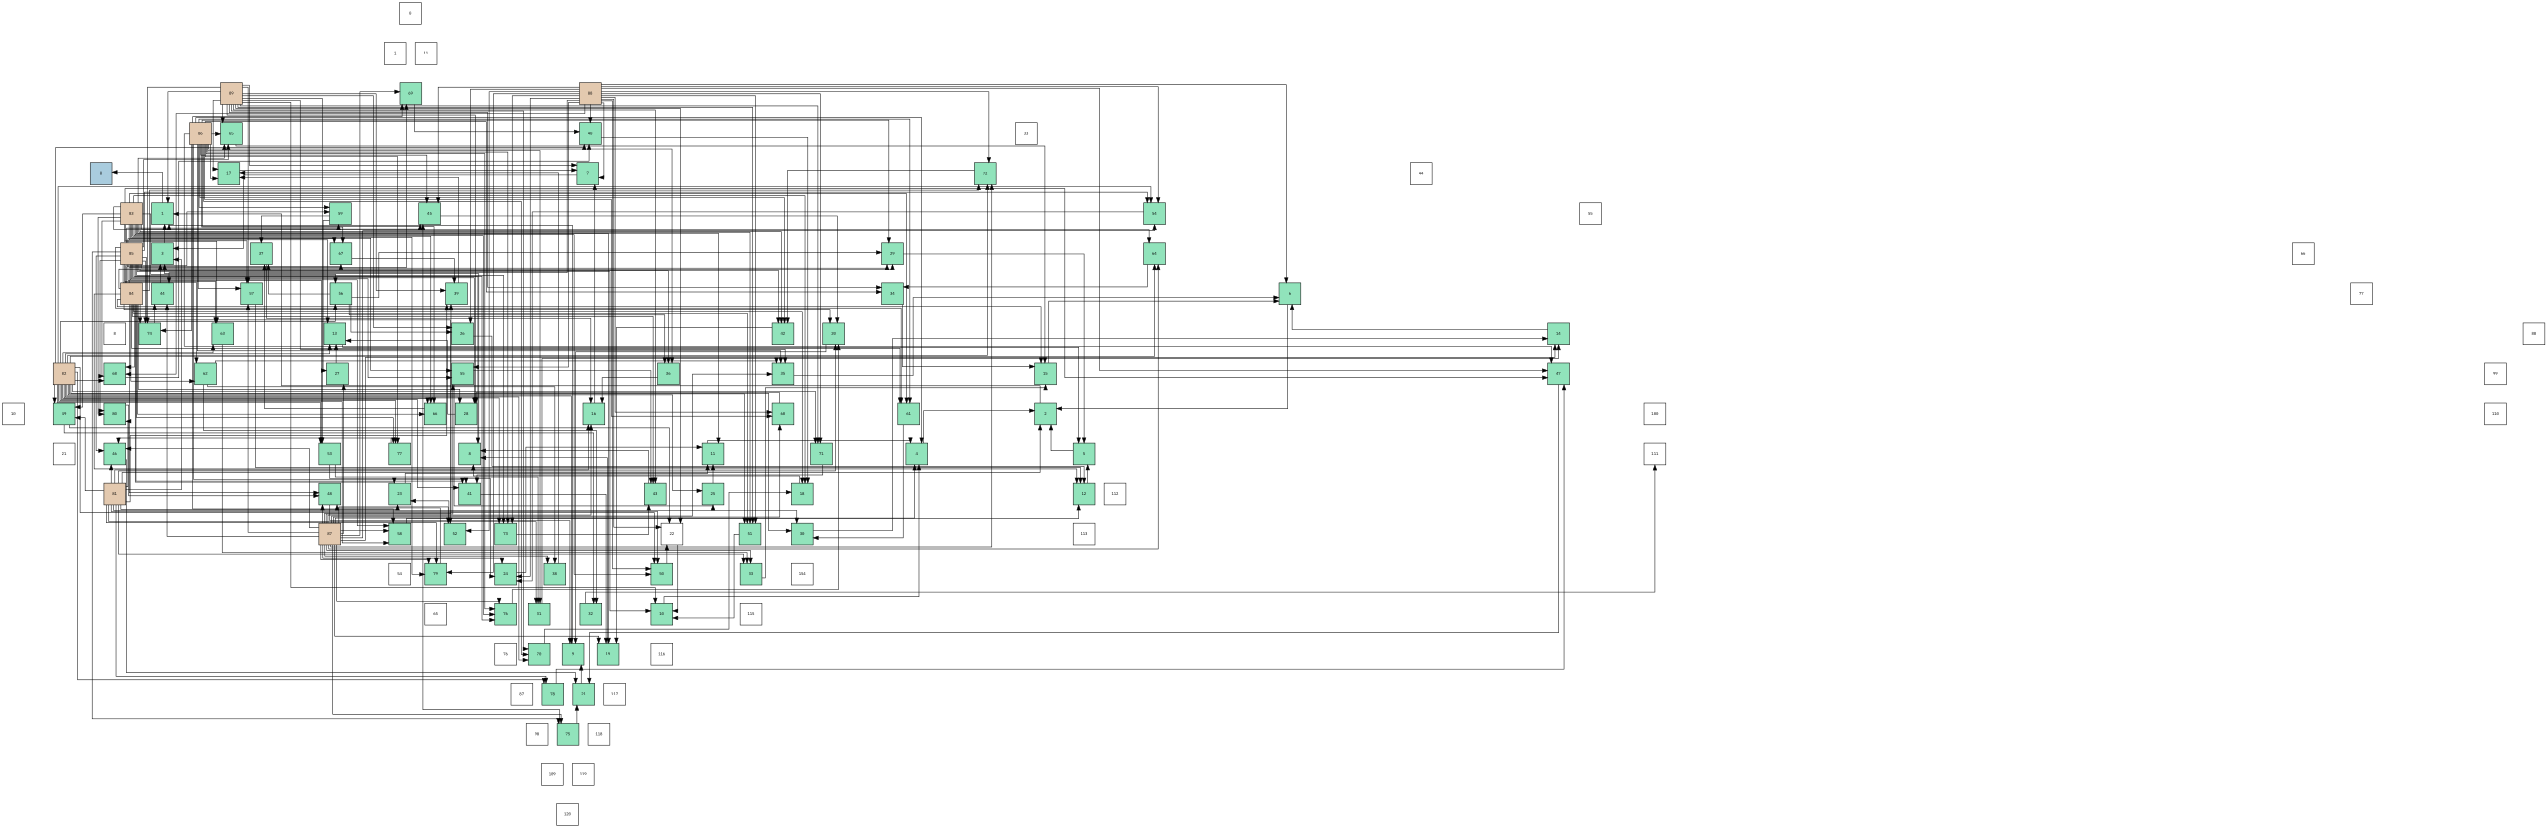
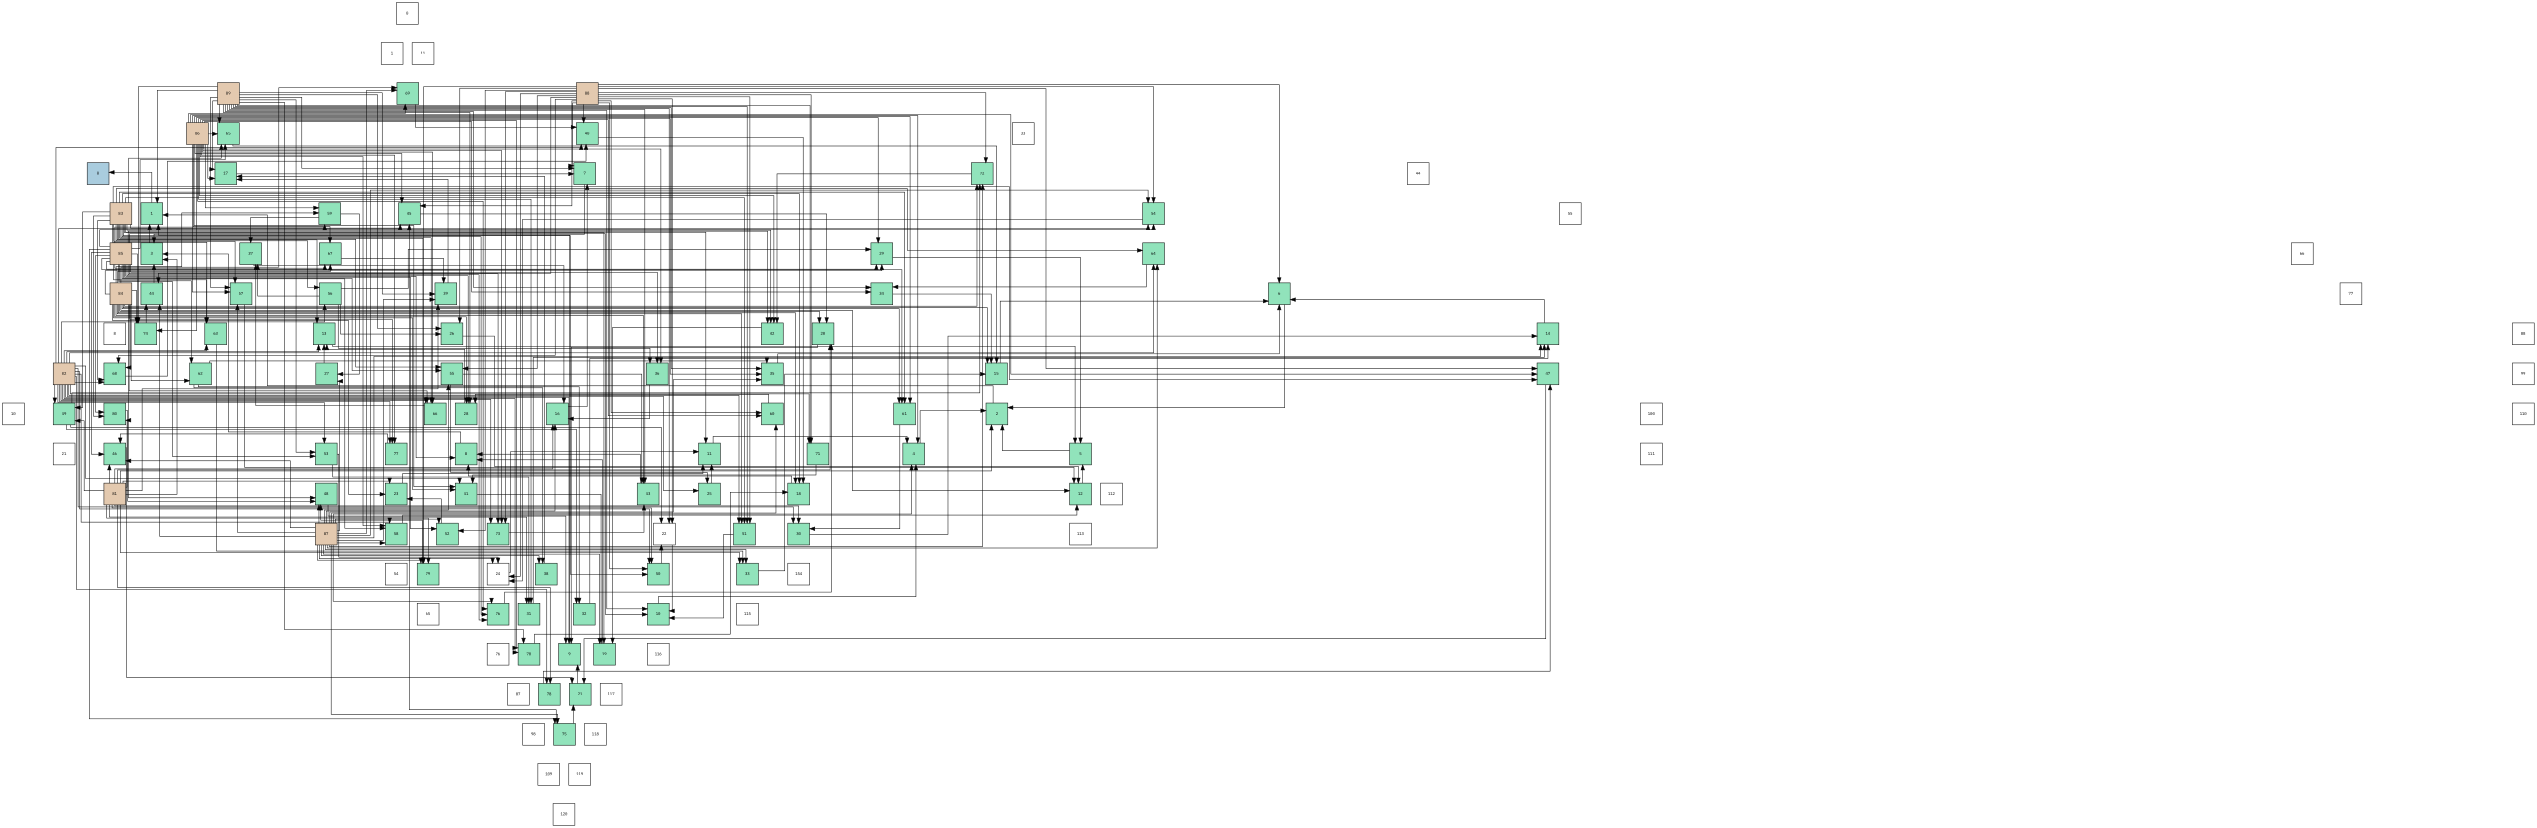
(607, 355) -> (819, 393)
(506, 574) -> (498, 574)
(1176, 592) -> (951, 358)
